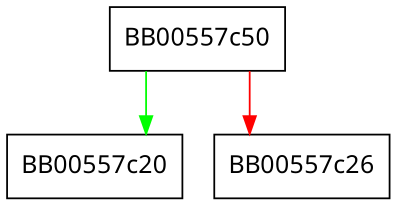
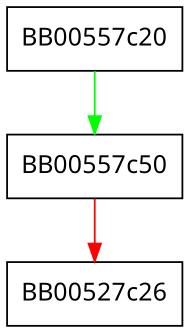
(146, 94) -> (95, 94)
(302, 166) -> (95, 294)
